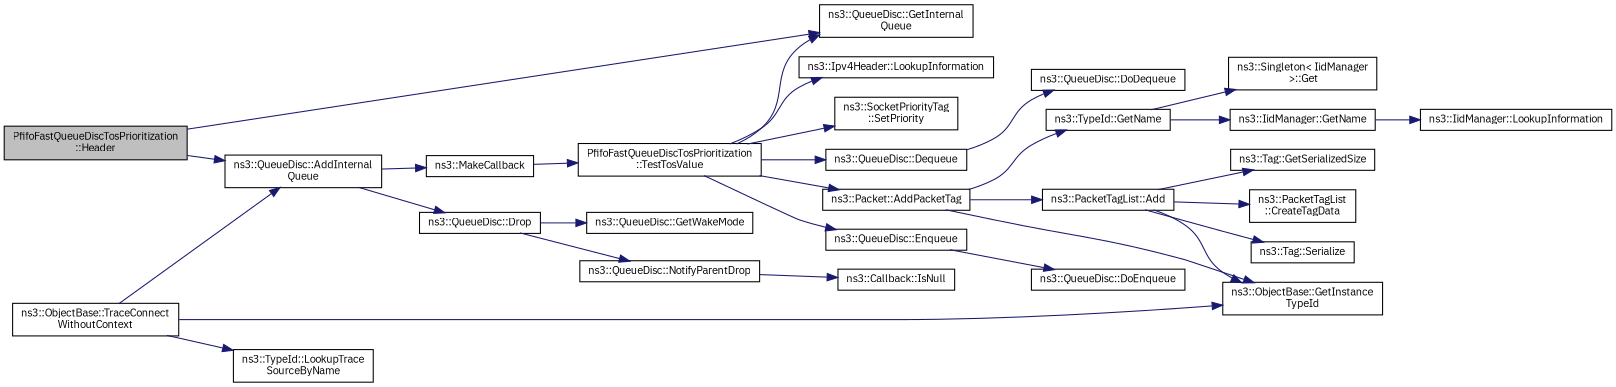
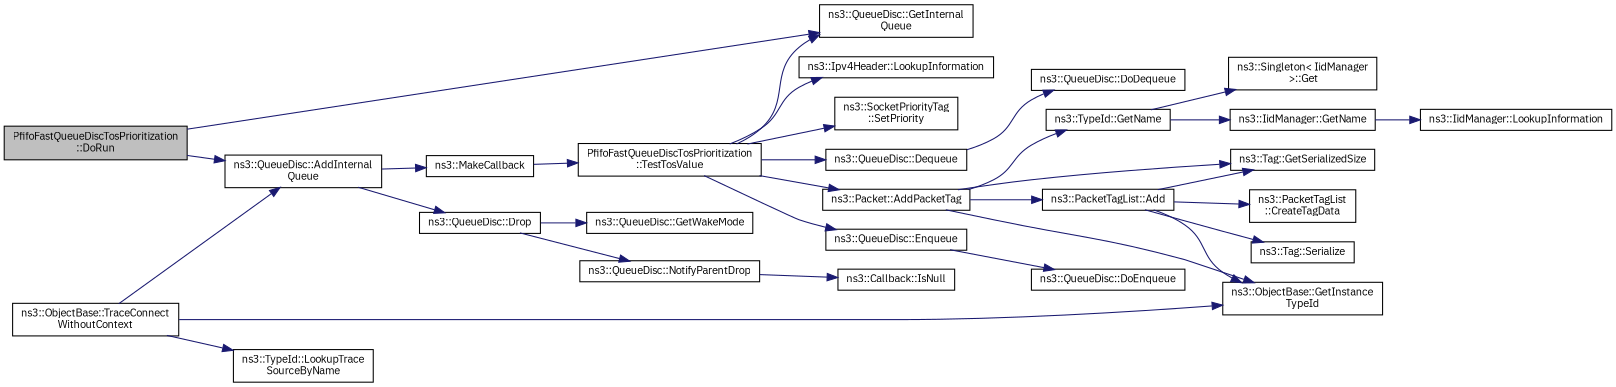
(96, 143) -> (96, 143)
none -> (1088, 174)
